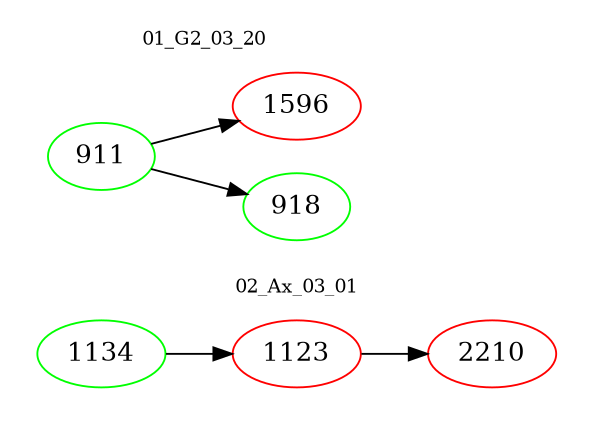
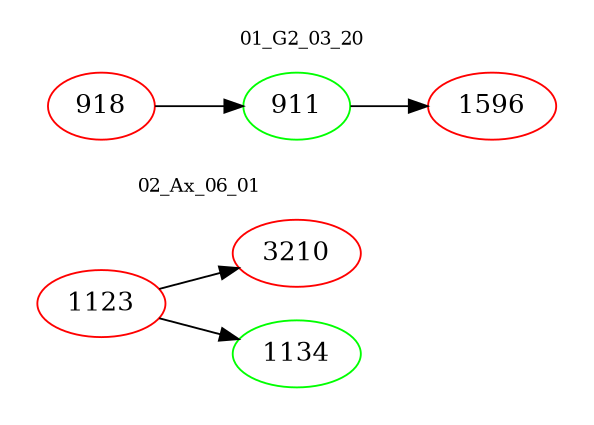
(190, 179) -> (190, 106)
(297, 207) -> (101, 106)
(297, 288) -> (199, 187)
(190, 354) -> (190, 326)
(492, 354) -> (297, 253)
